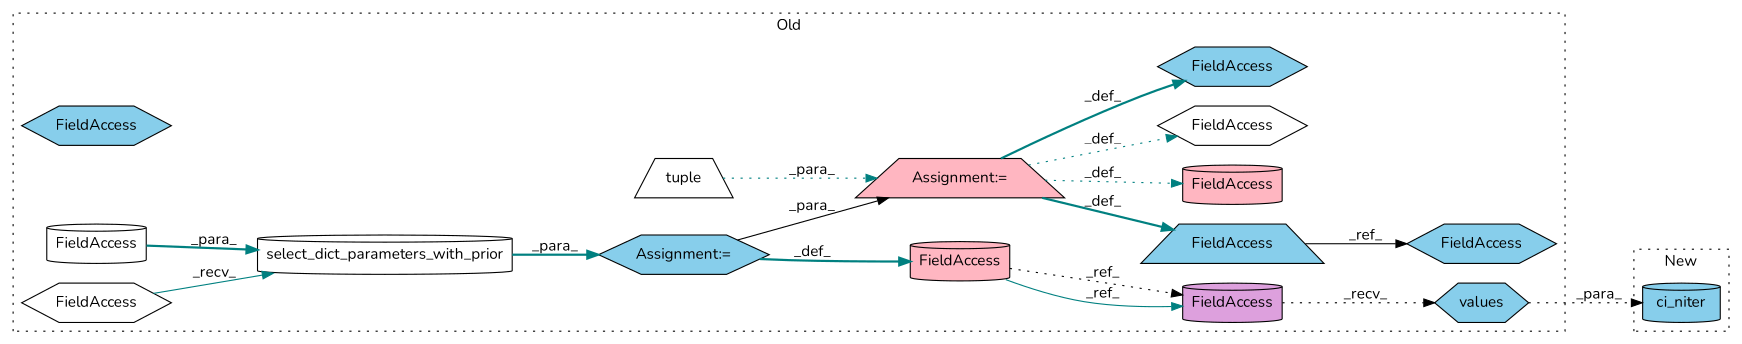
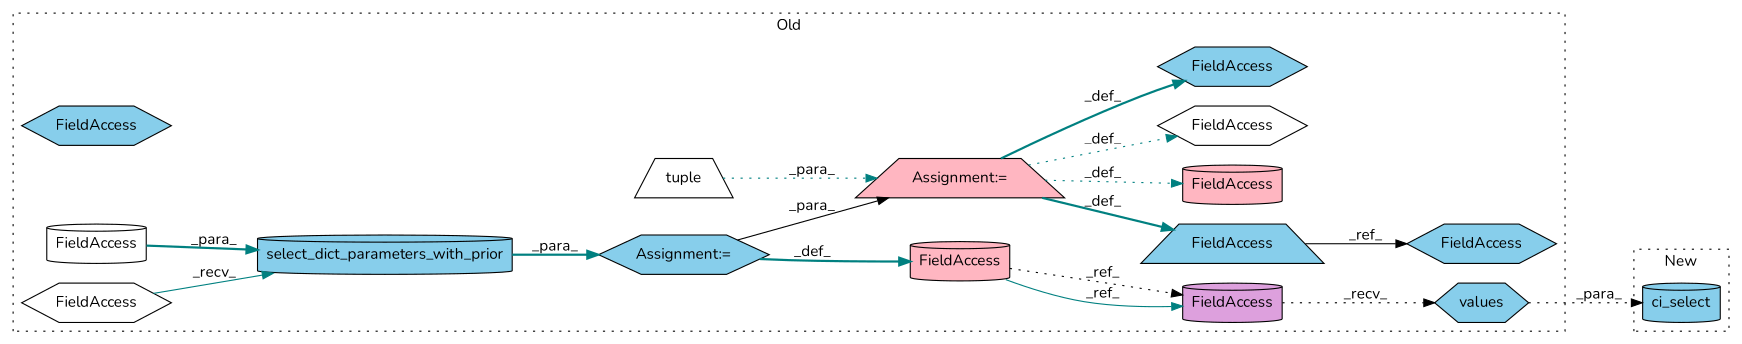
(385, 255) -> (385, 255)
(1681, 303) -> (1681, 303)
